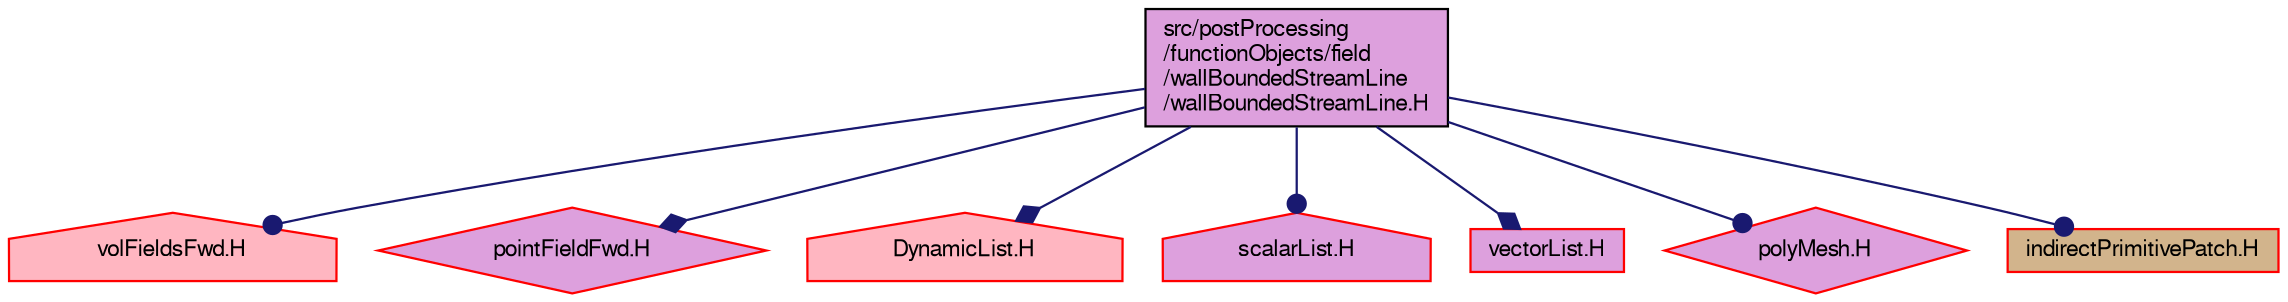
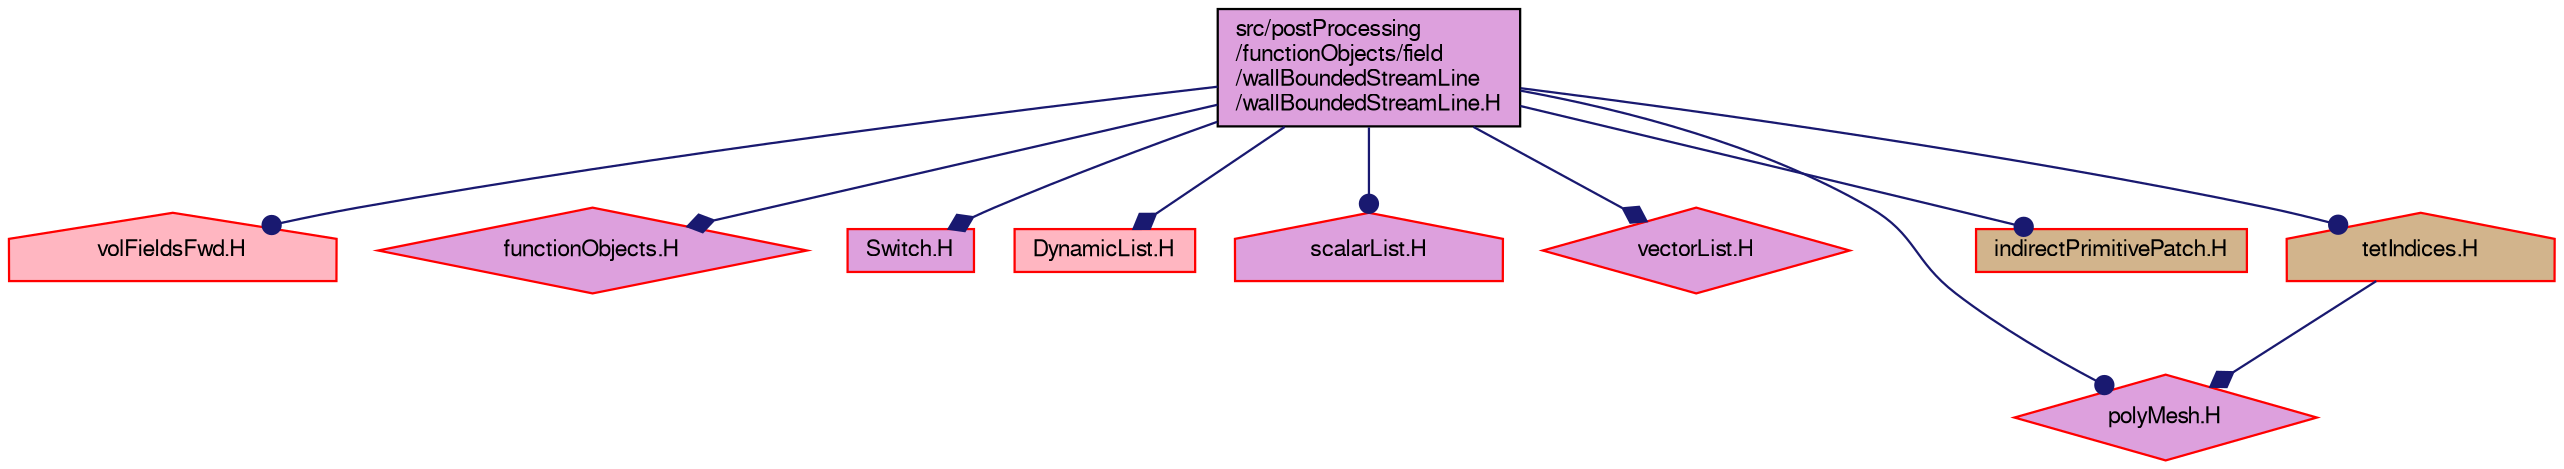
(572, 251) -> (593, 251)
none -> (911, 251)
(965, 251) -> (1105, 251)
(1547, 251) -> (1696, 251)
none -> (2421, 251)
